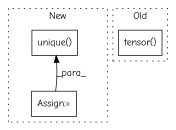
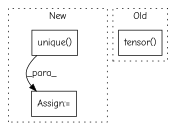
(57, 77) -> (27, 70)
